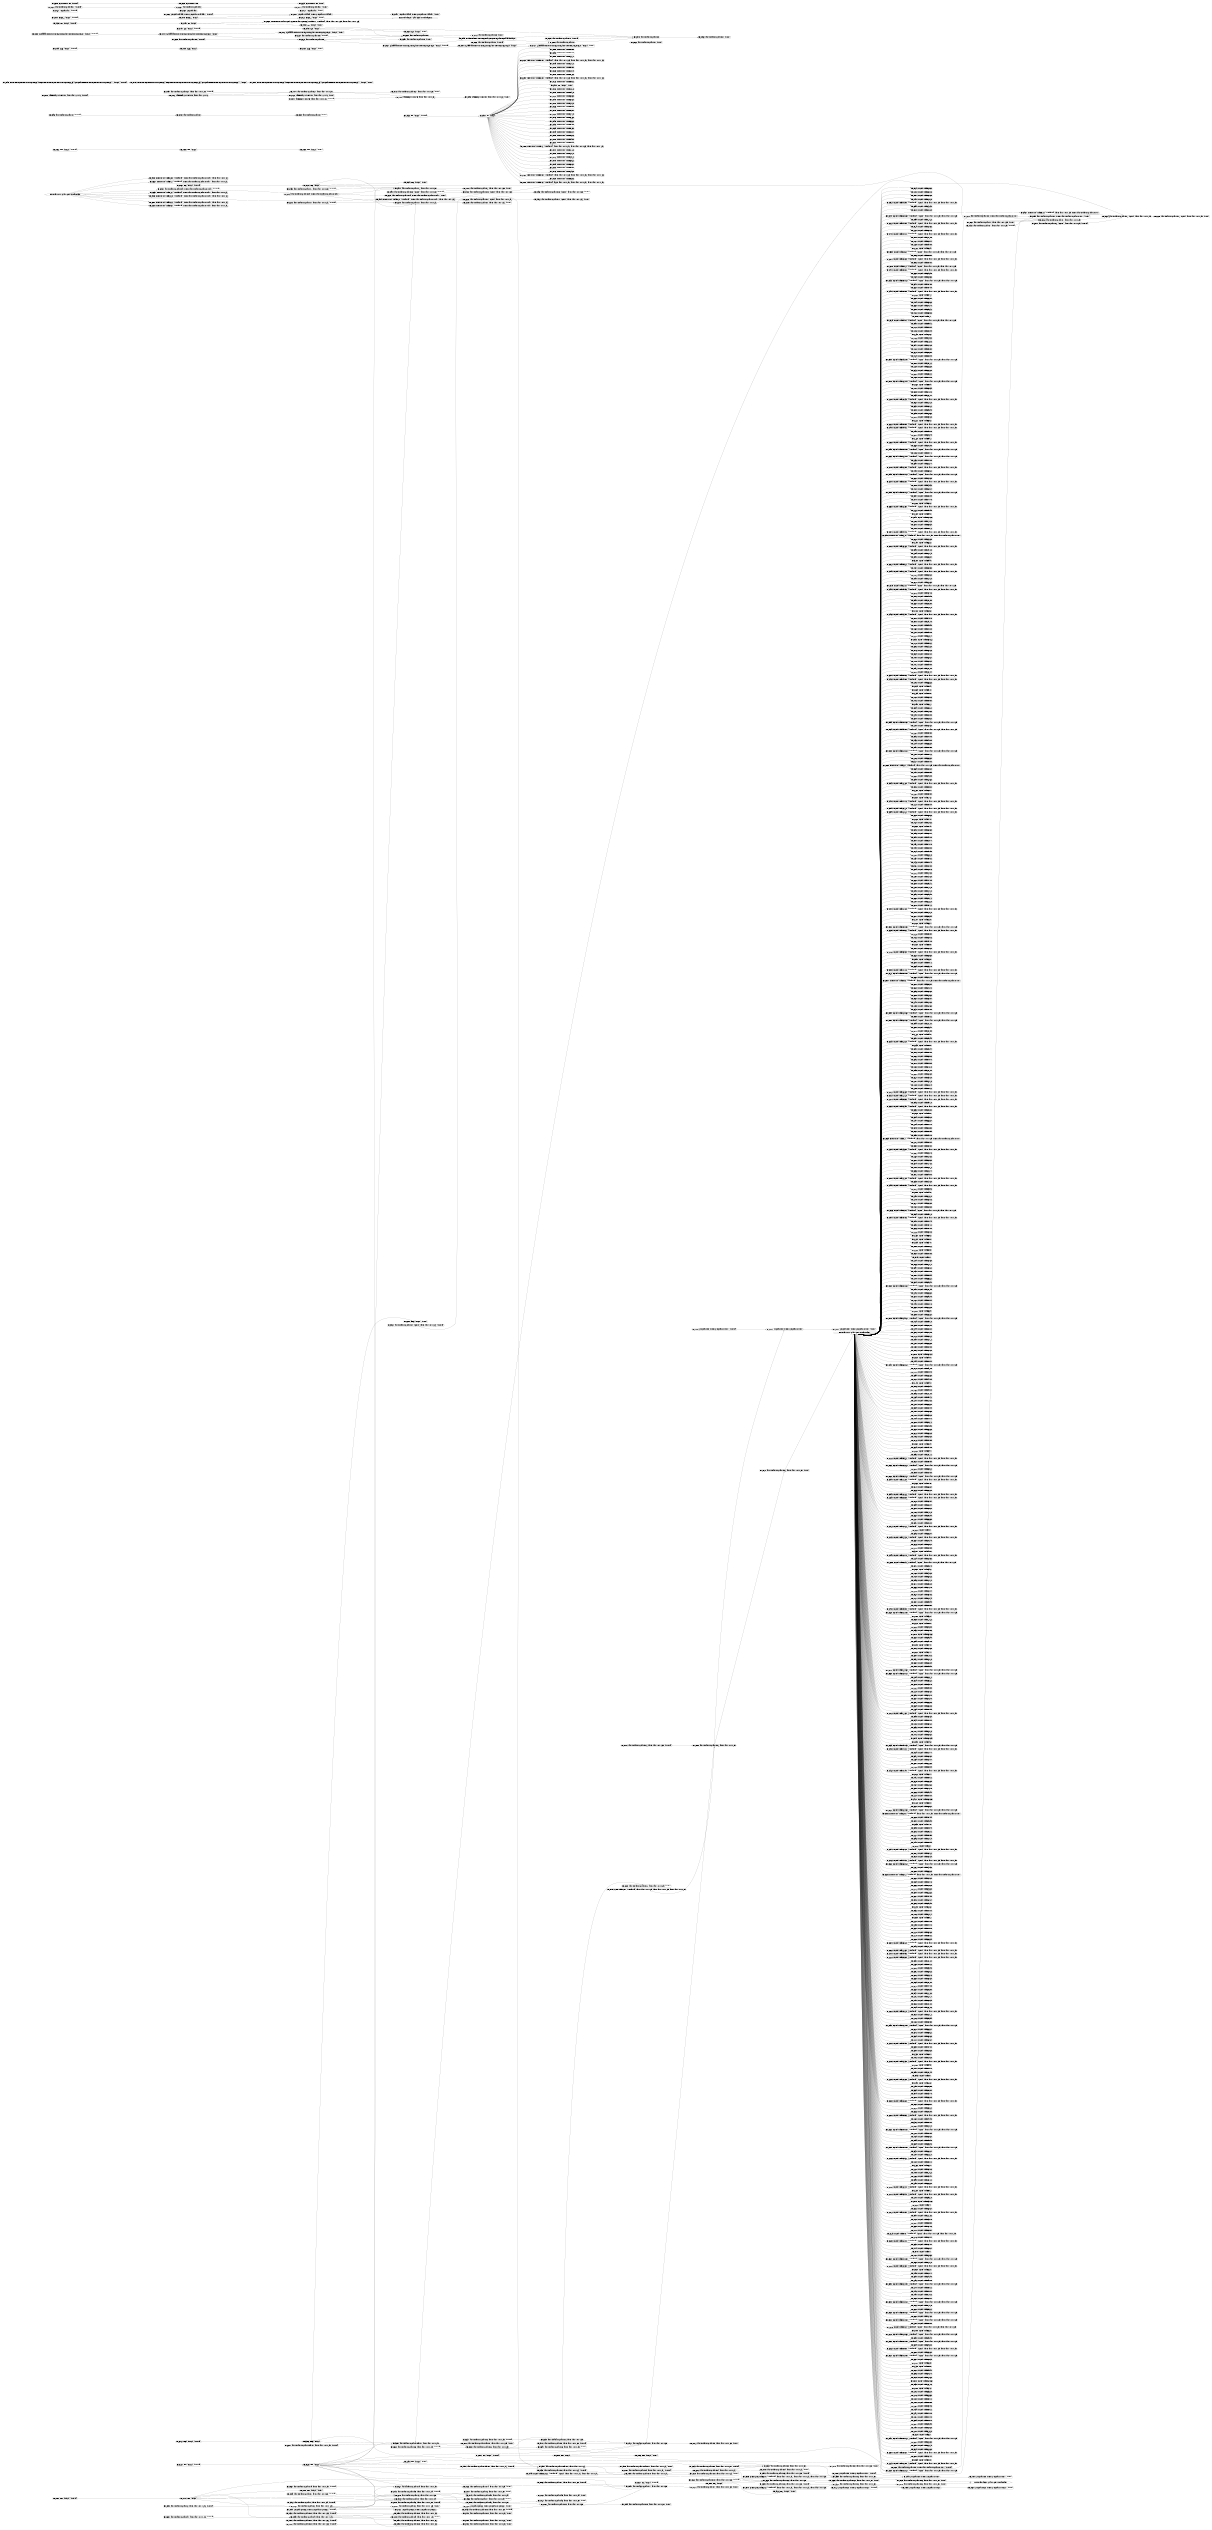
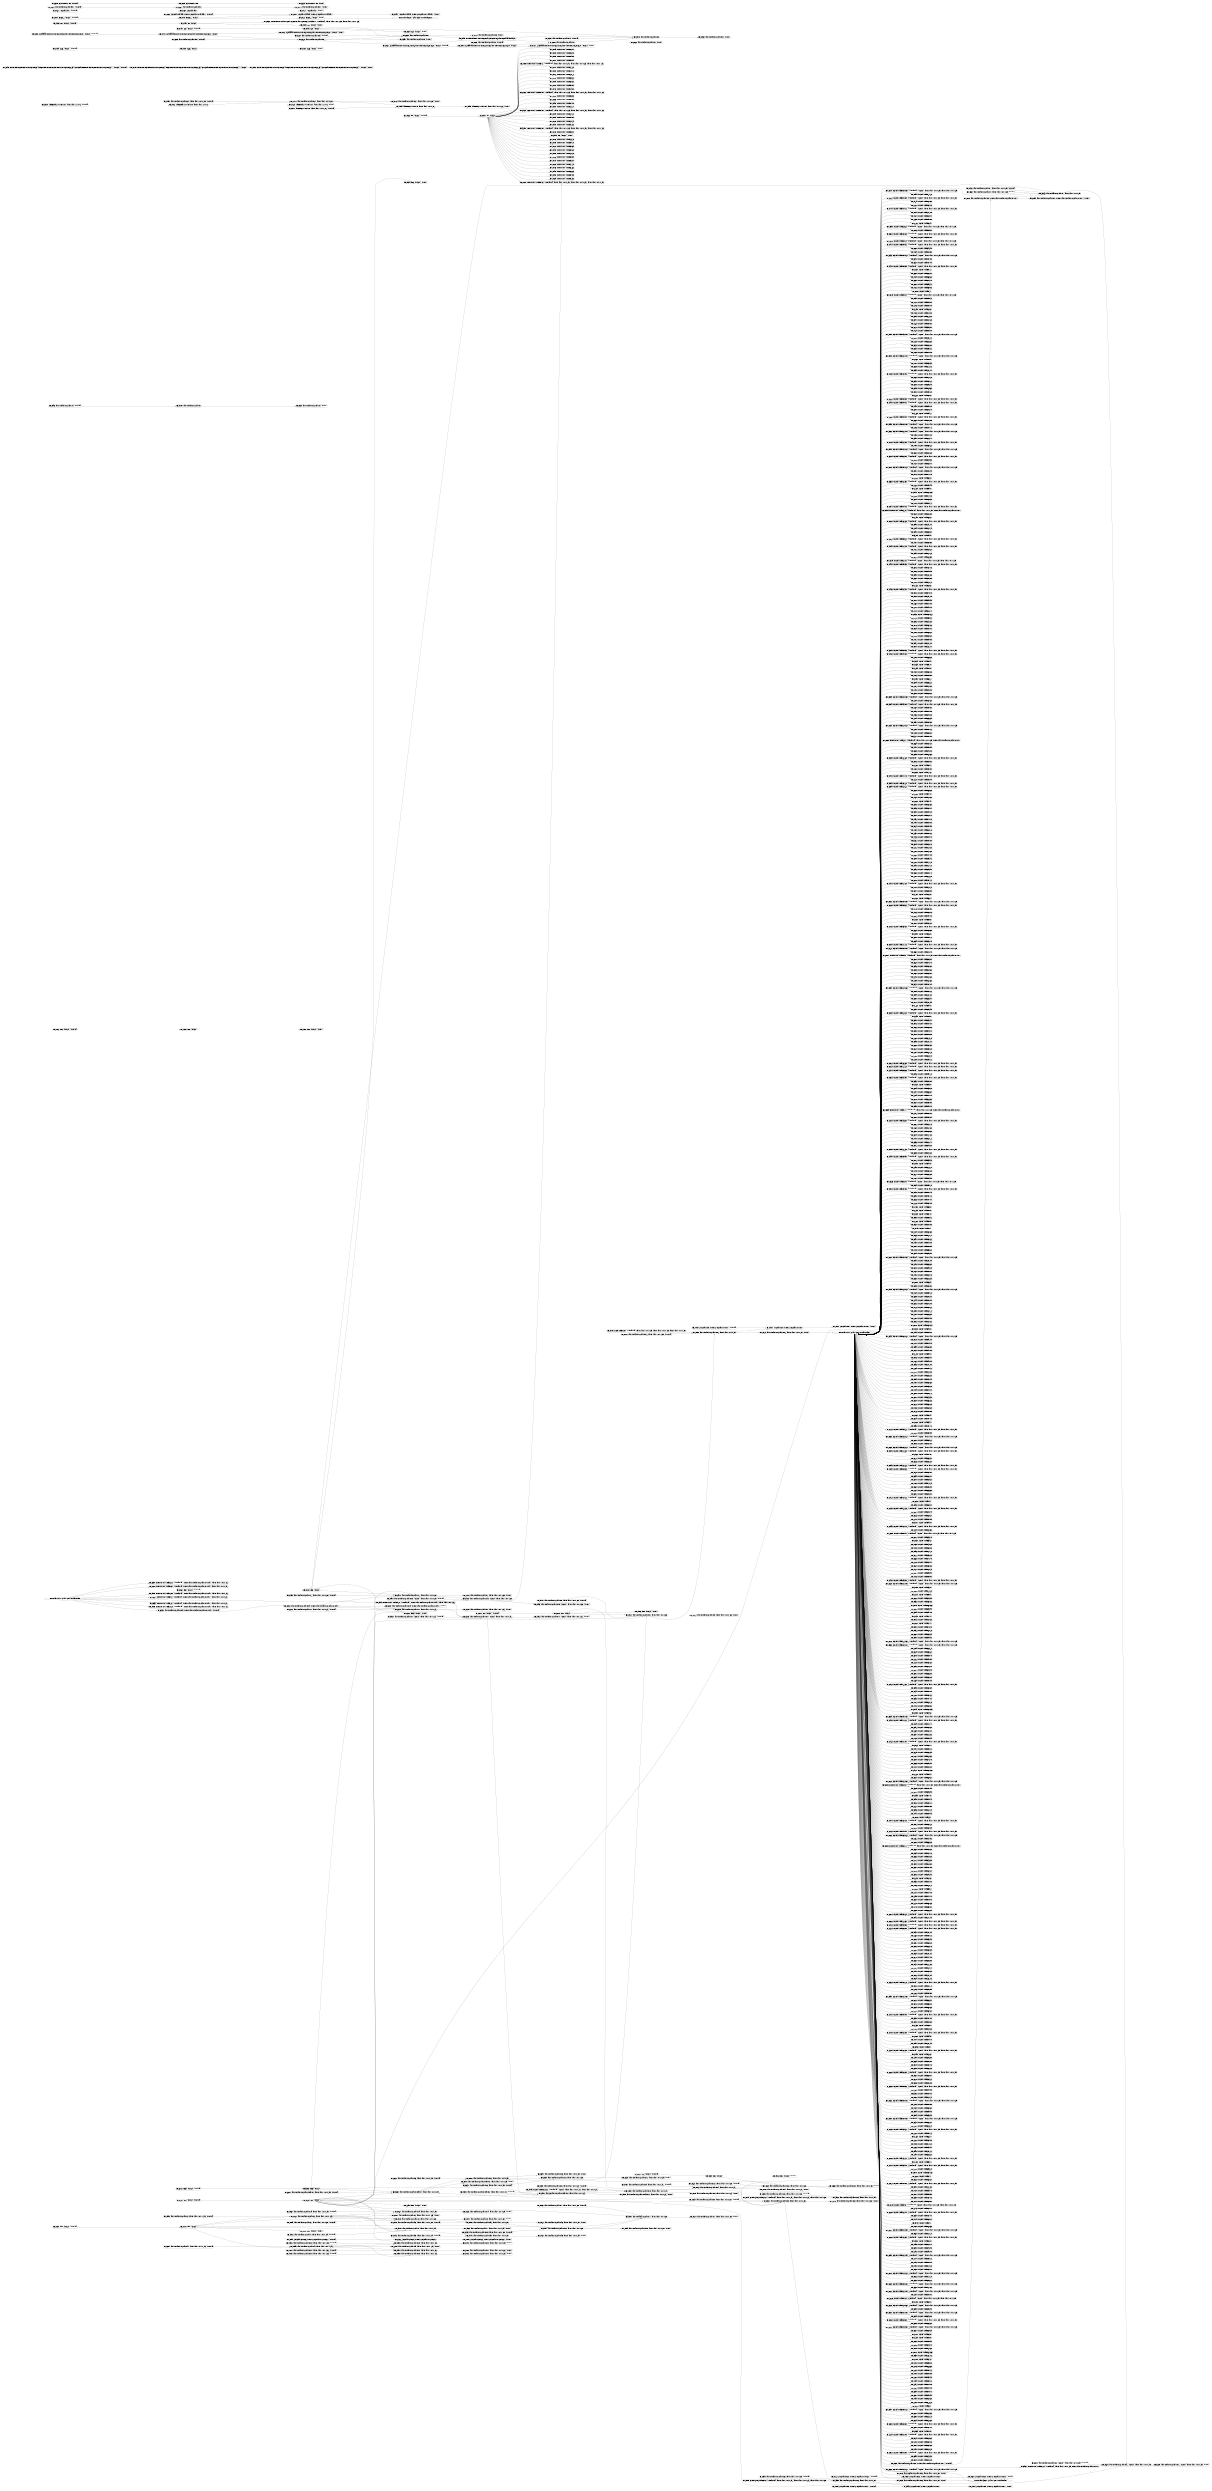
(922, 1020) -> none
